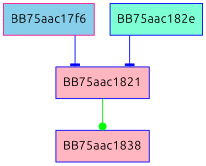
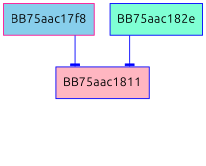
(49, 19) -> (49, 19)
(103, 83) -> (103, 83)
(103, 146) -> none
